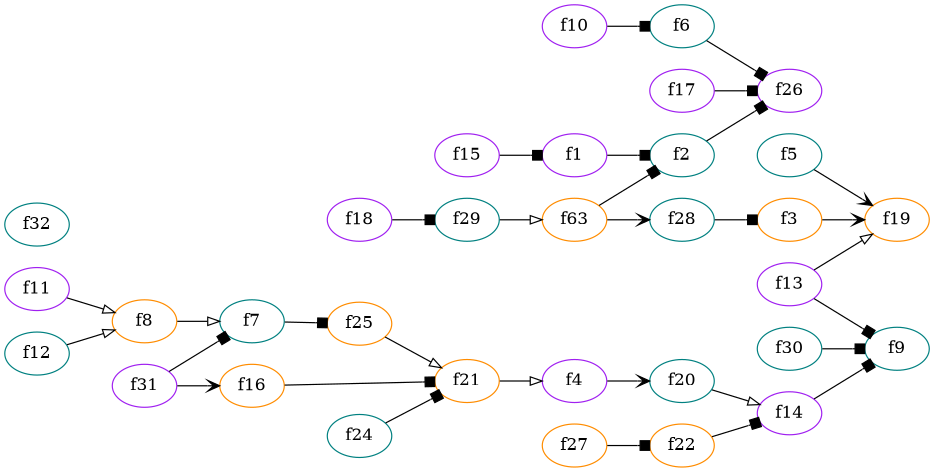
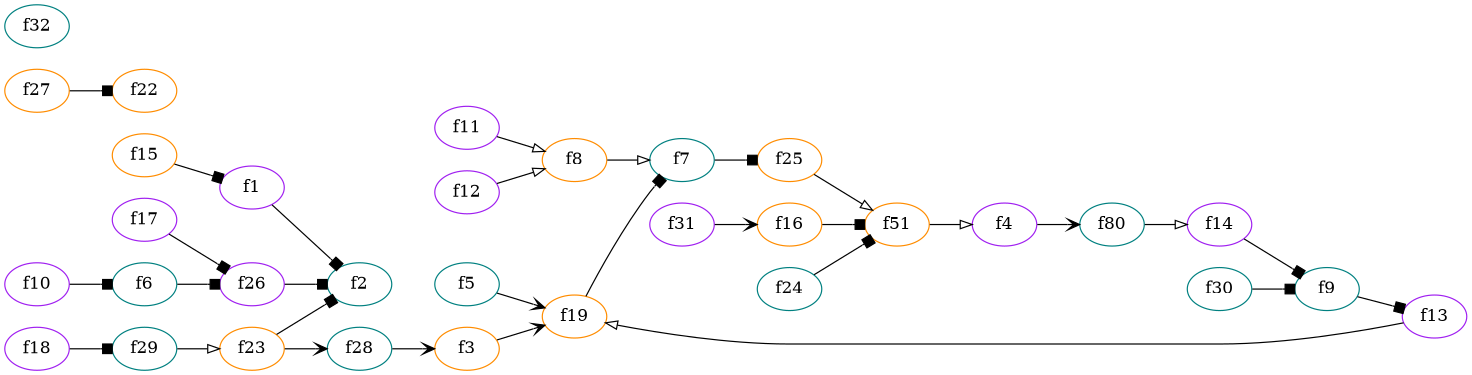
(731, 126) -> (300, 284)
(467, 155) -> (145, 155)
(575, 220) -> (252, 349)
(730, 220) -> (407, 349)
(838, 313) -> (1375, 301)
(37, 354) -> (467, 192)
(193, 357) -> (618, 240)
(467, 381) -> (897, 225)
(682, 381) -> (1112, 225)
(730, 431) -> none
